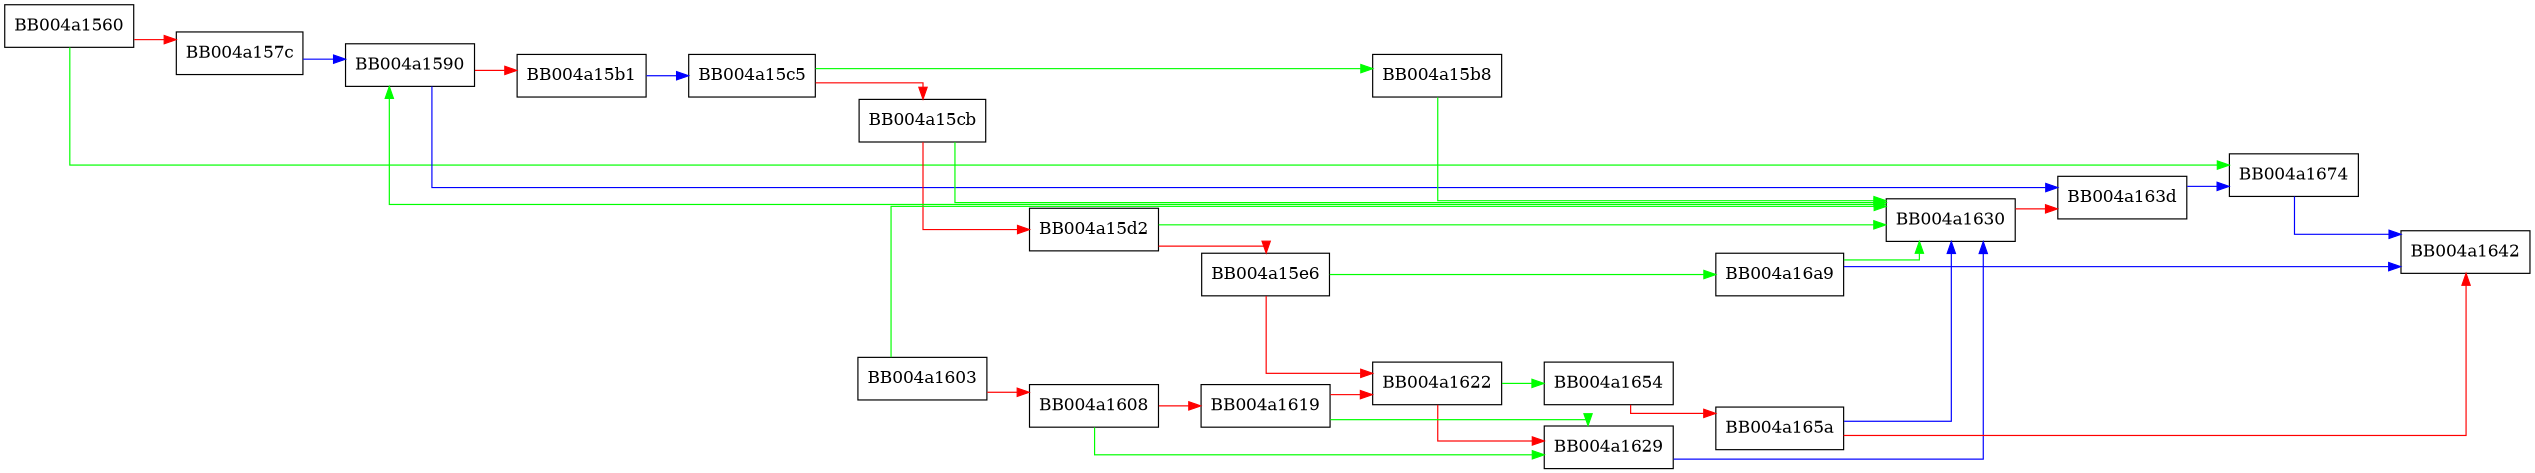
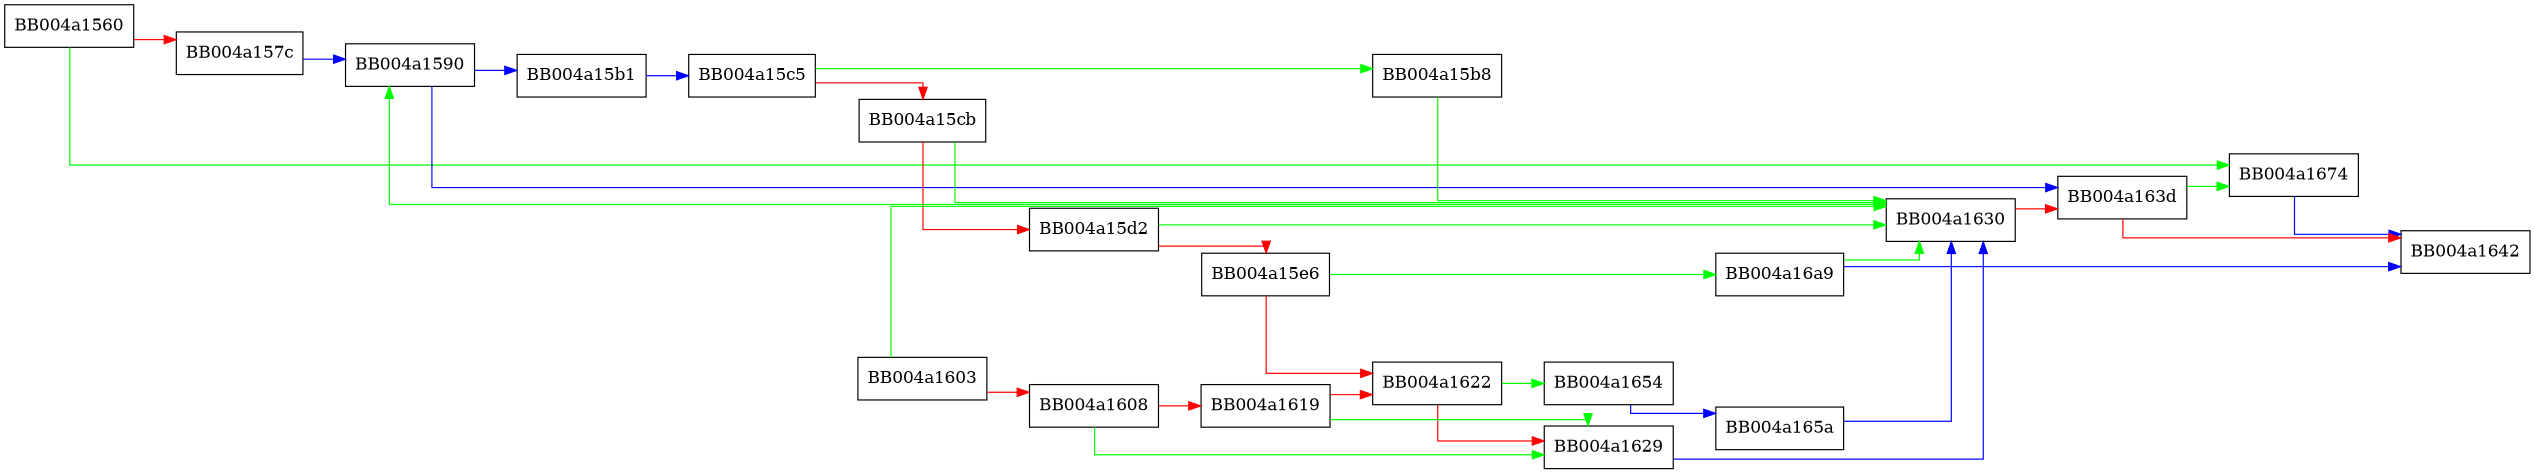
(490, 70) -> (490, 70)
(2202, 186) -> (2202, 186)
(1663, 413) -> (1663, 413)
(2230, 435) -> (2246, 238)
